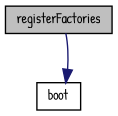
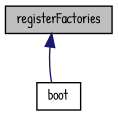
(68, 51) -> (50, 65)
